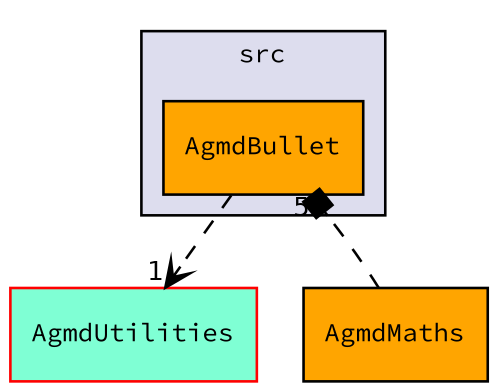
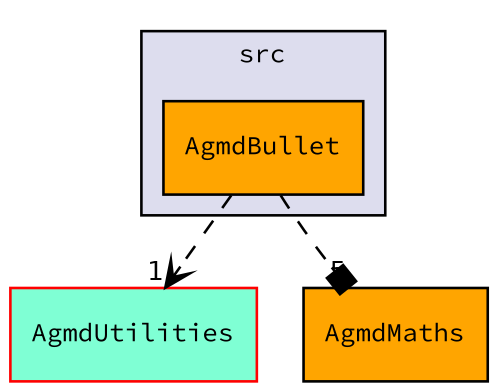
(354, 251) -> (305, 232)
